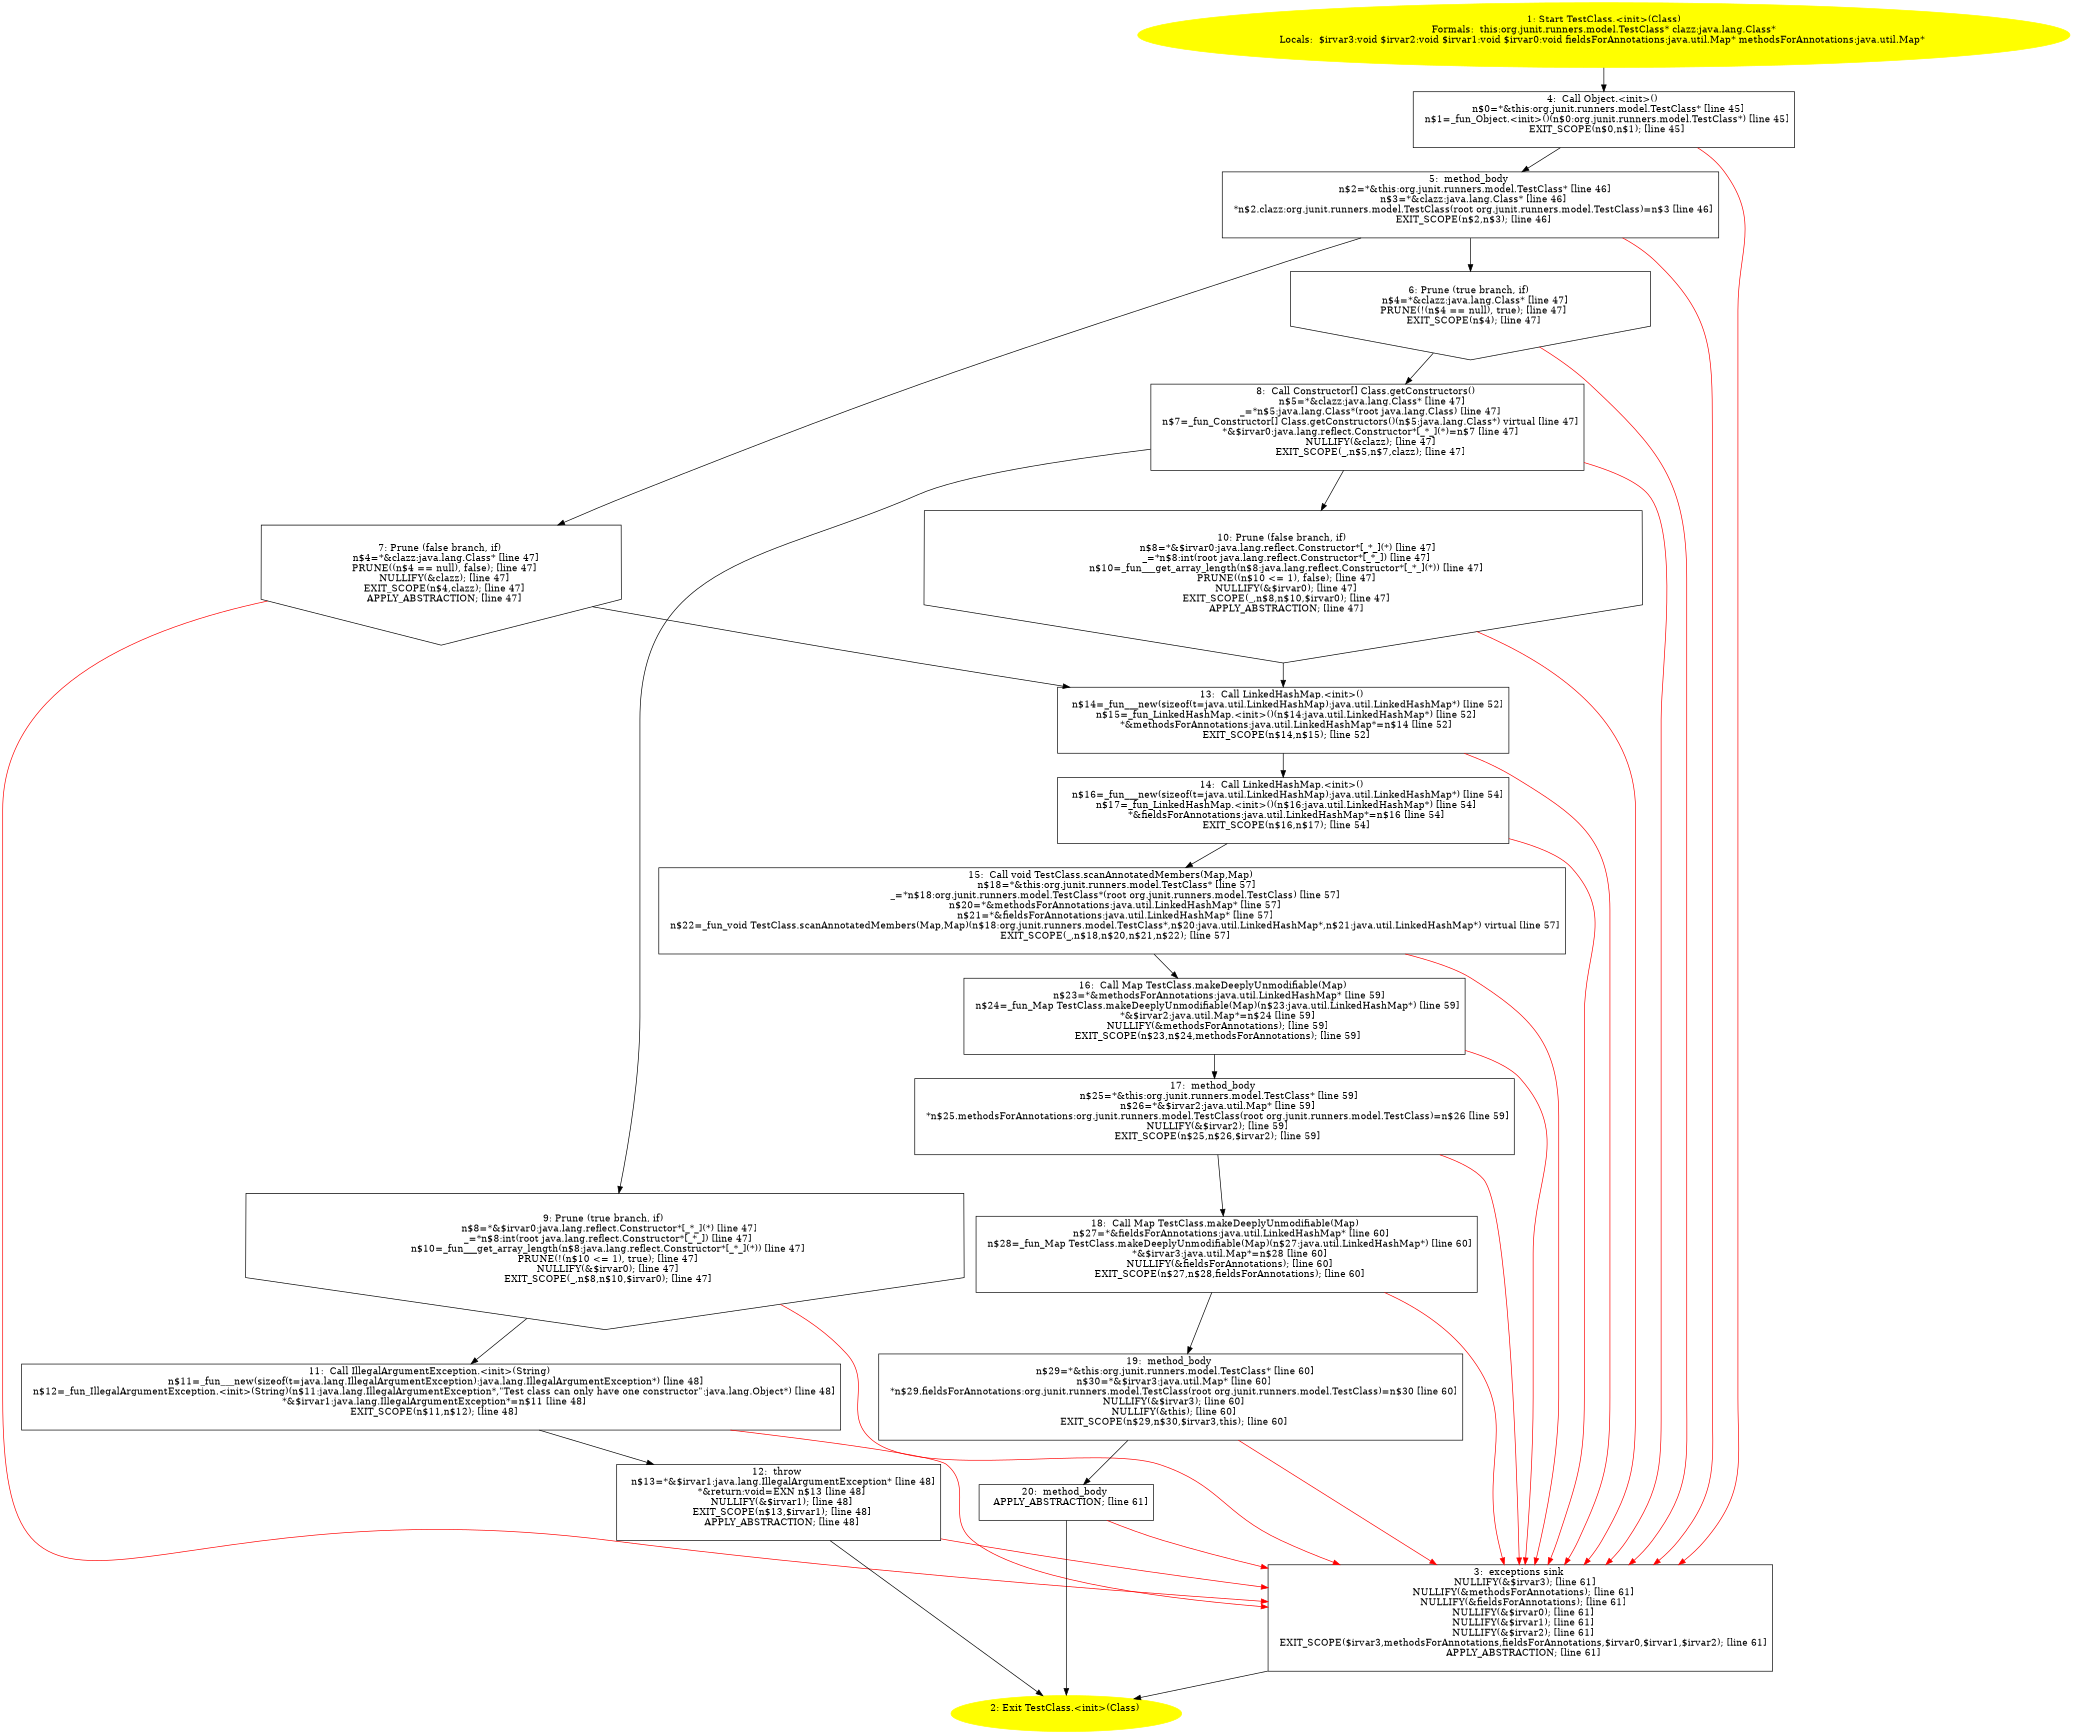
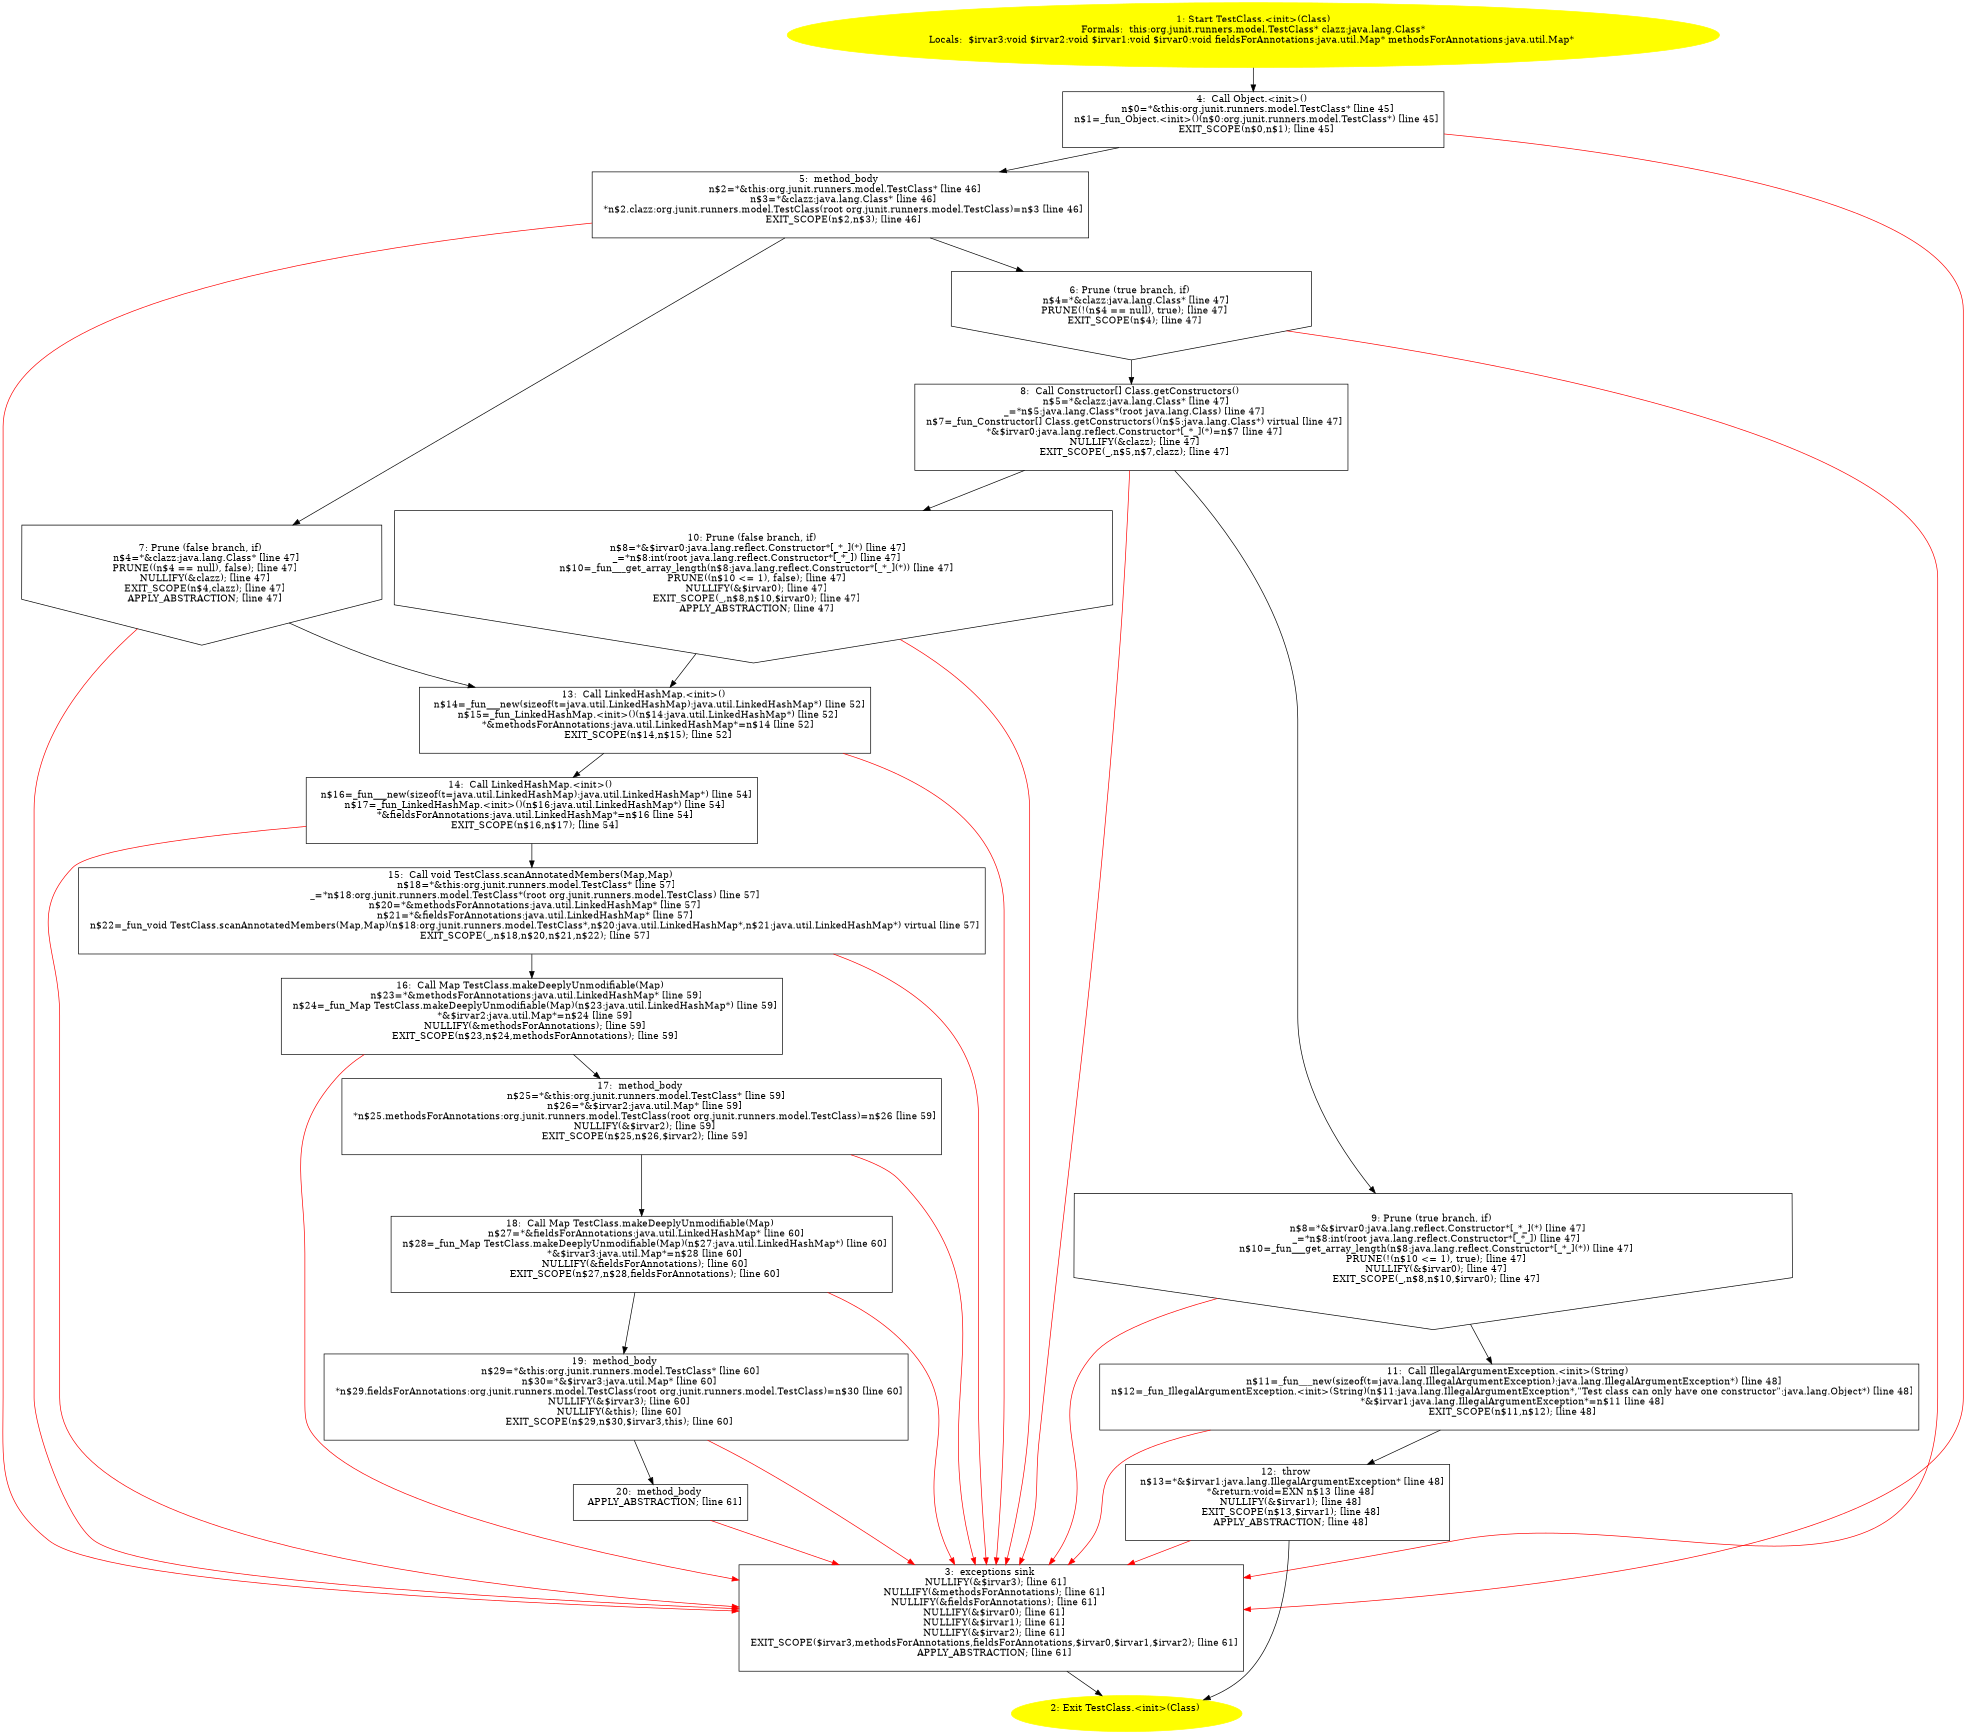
(1066, 1604) -> none
